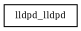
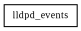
(41, 16) -> (41, 16)
